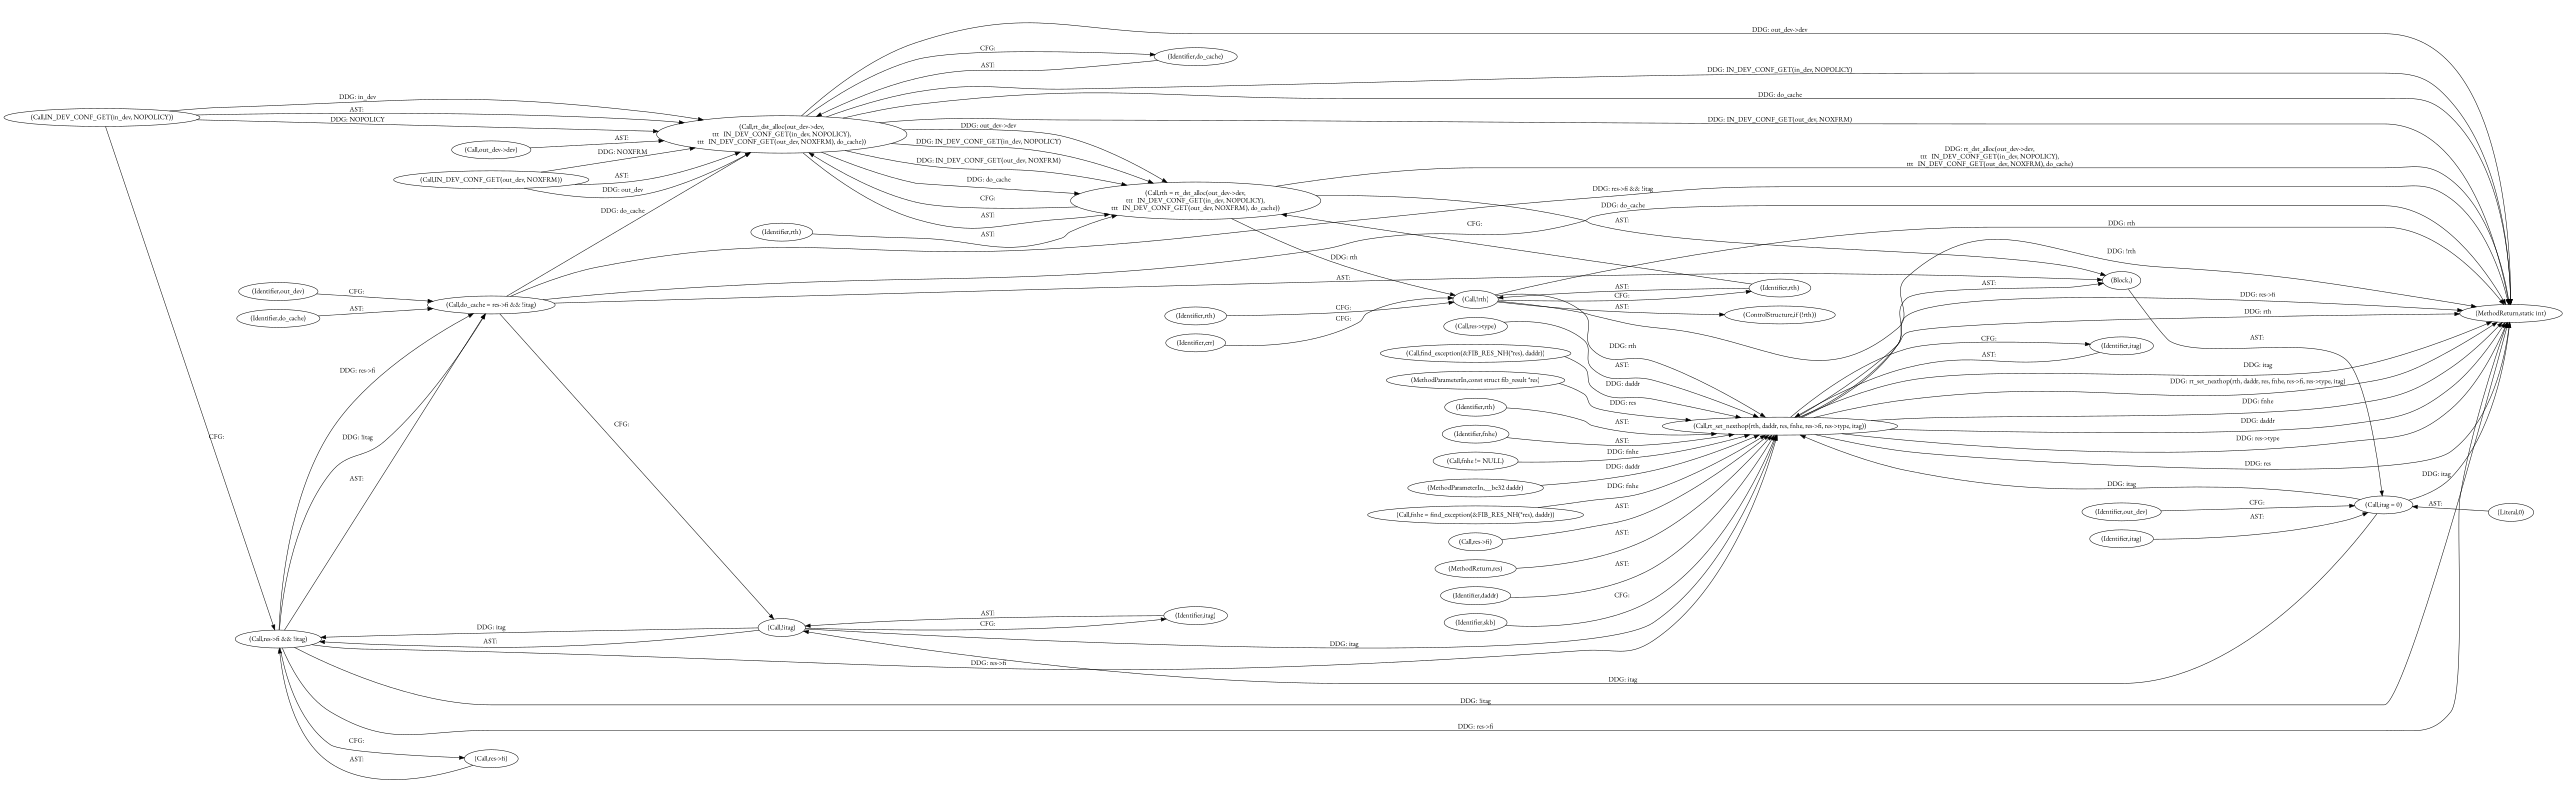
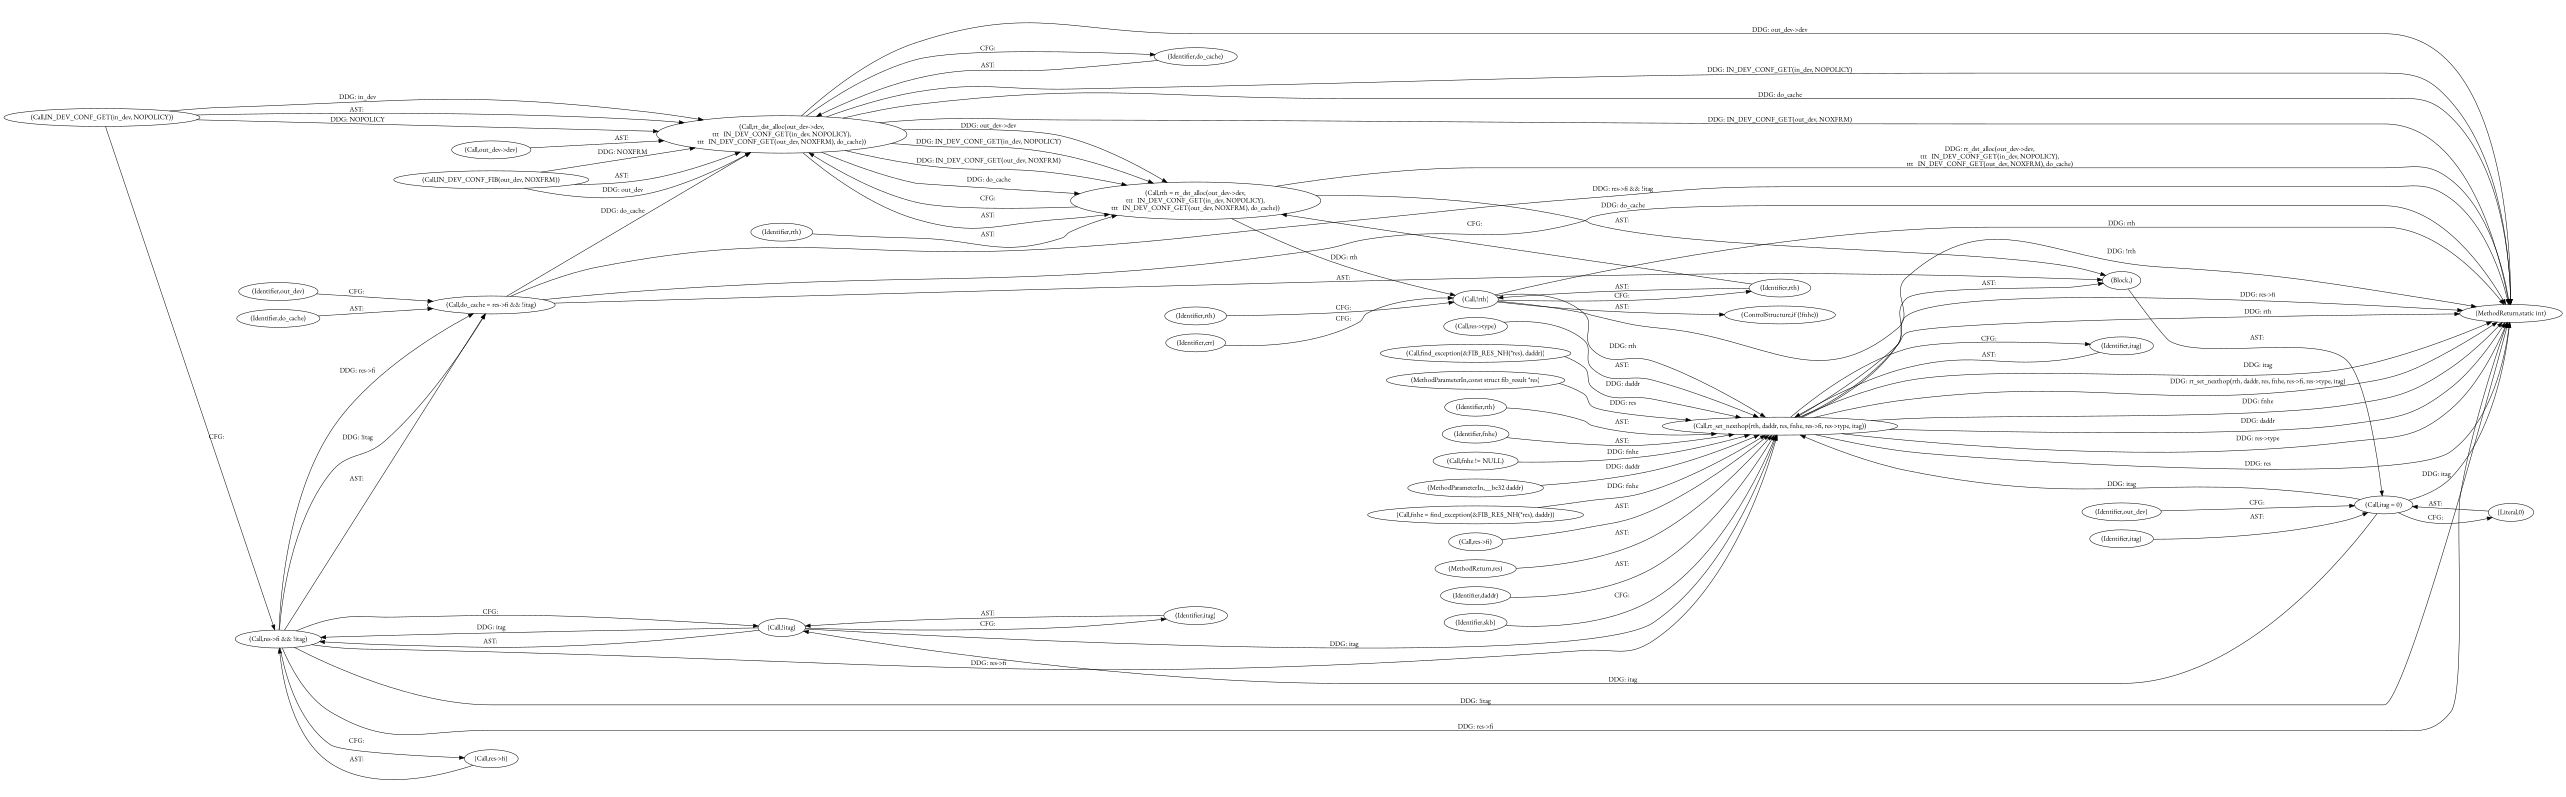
(491, 180) -> (491, 180)
(1780, 315) -> (1780, 315)
(635, 465) -> (524, 615)
none -> (2442, 523)
